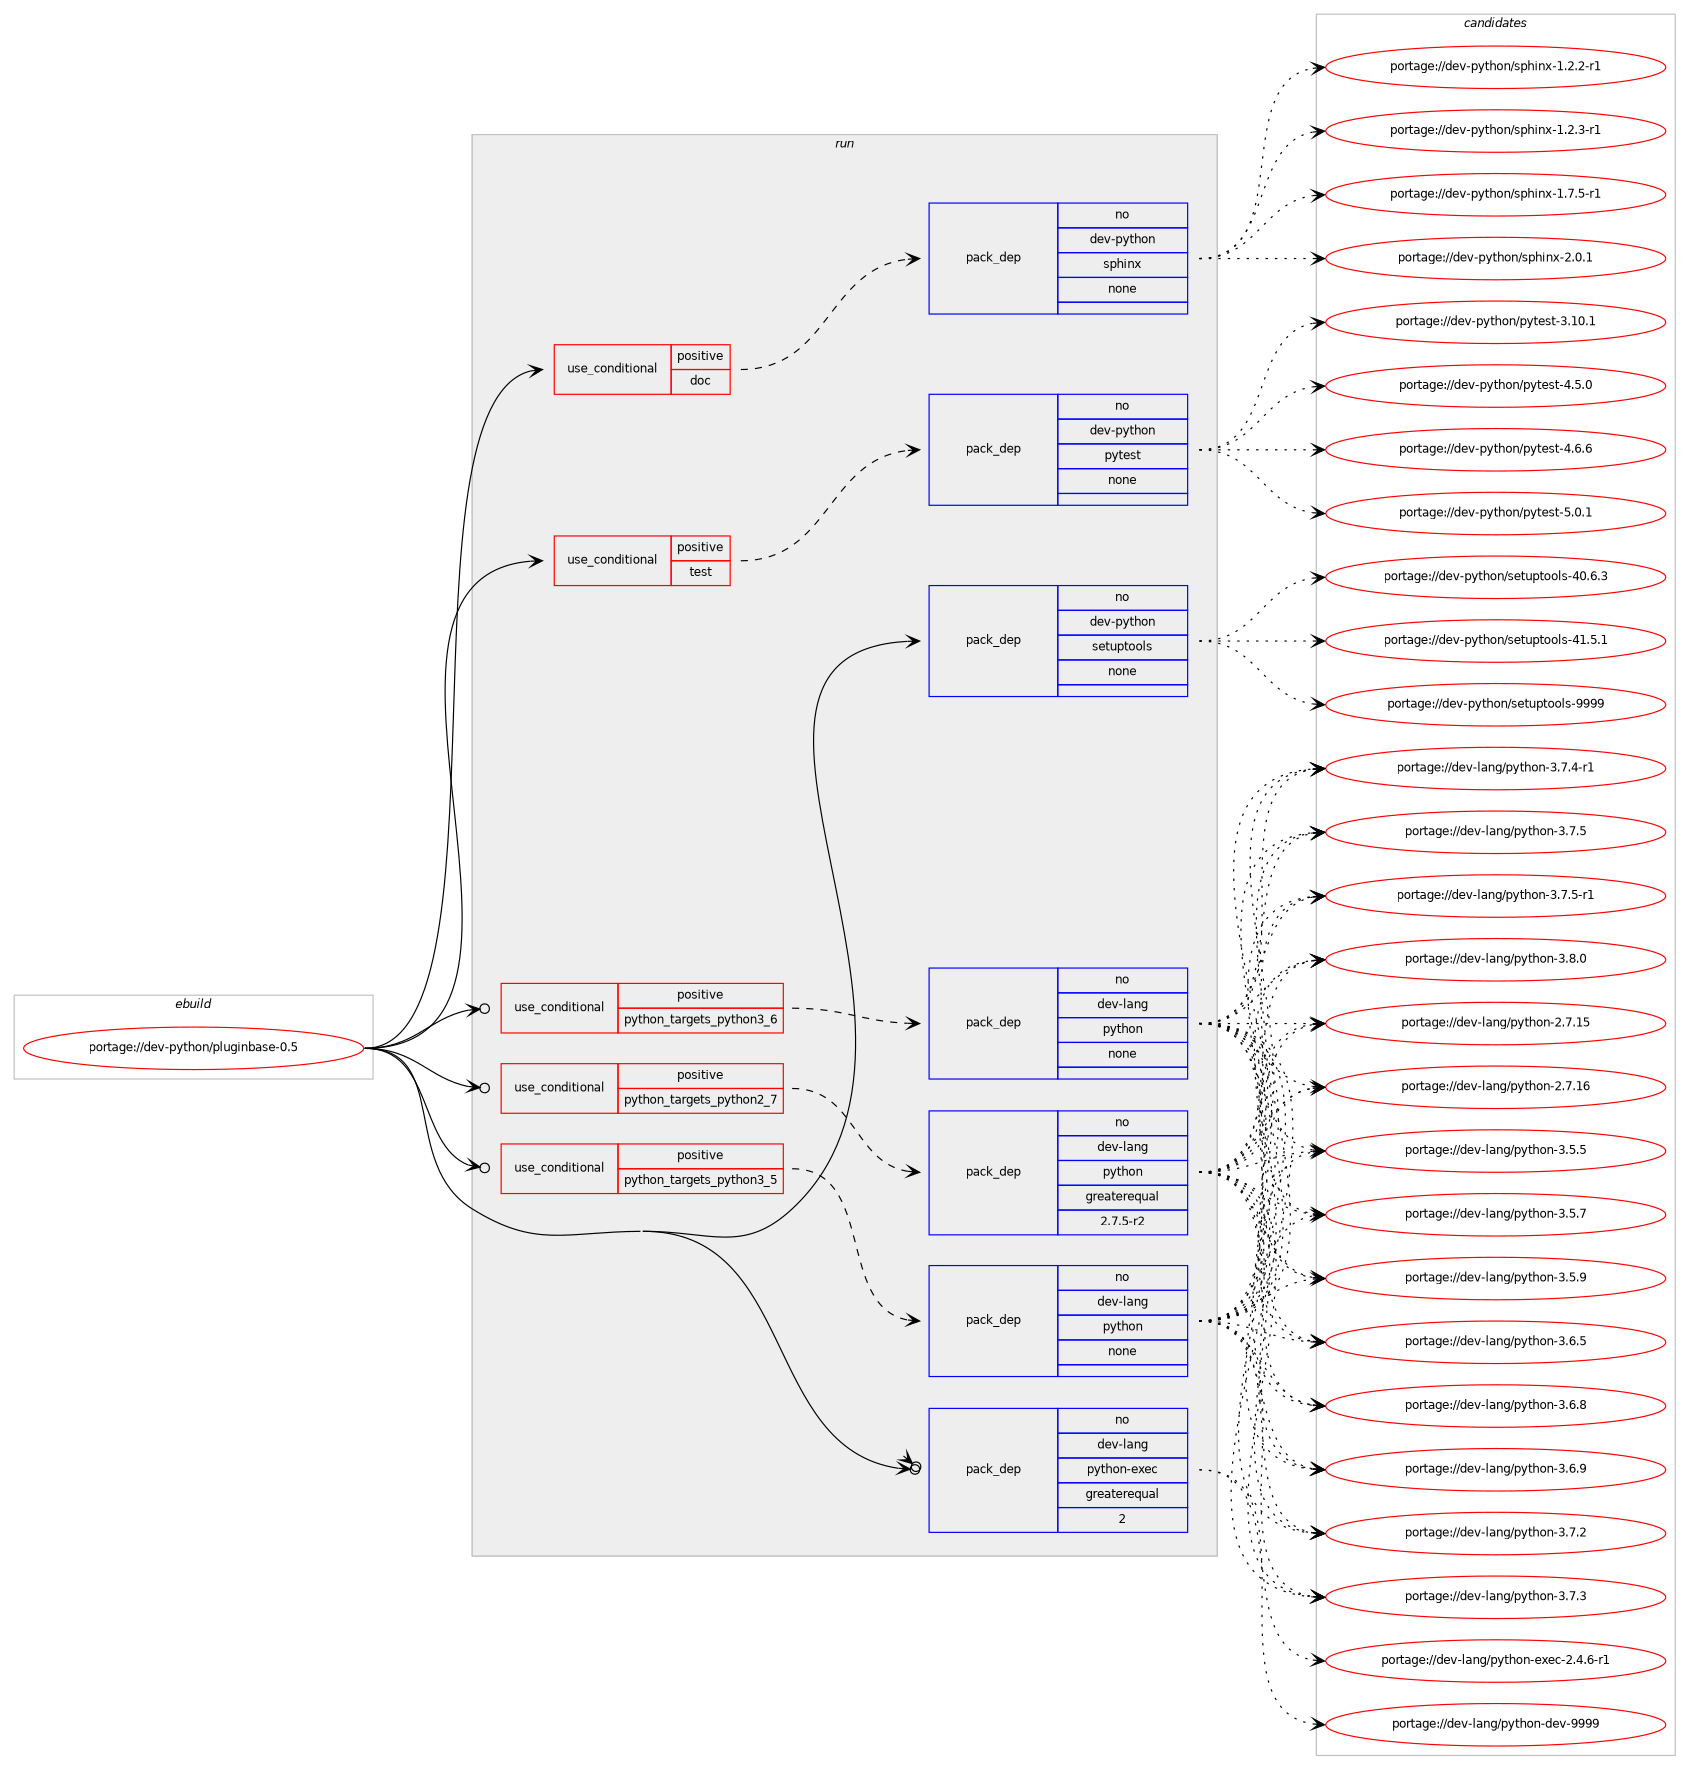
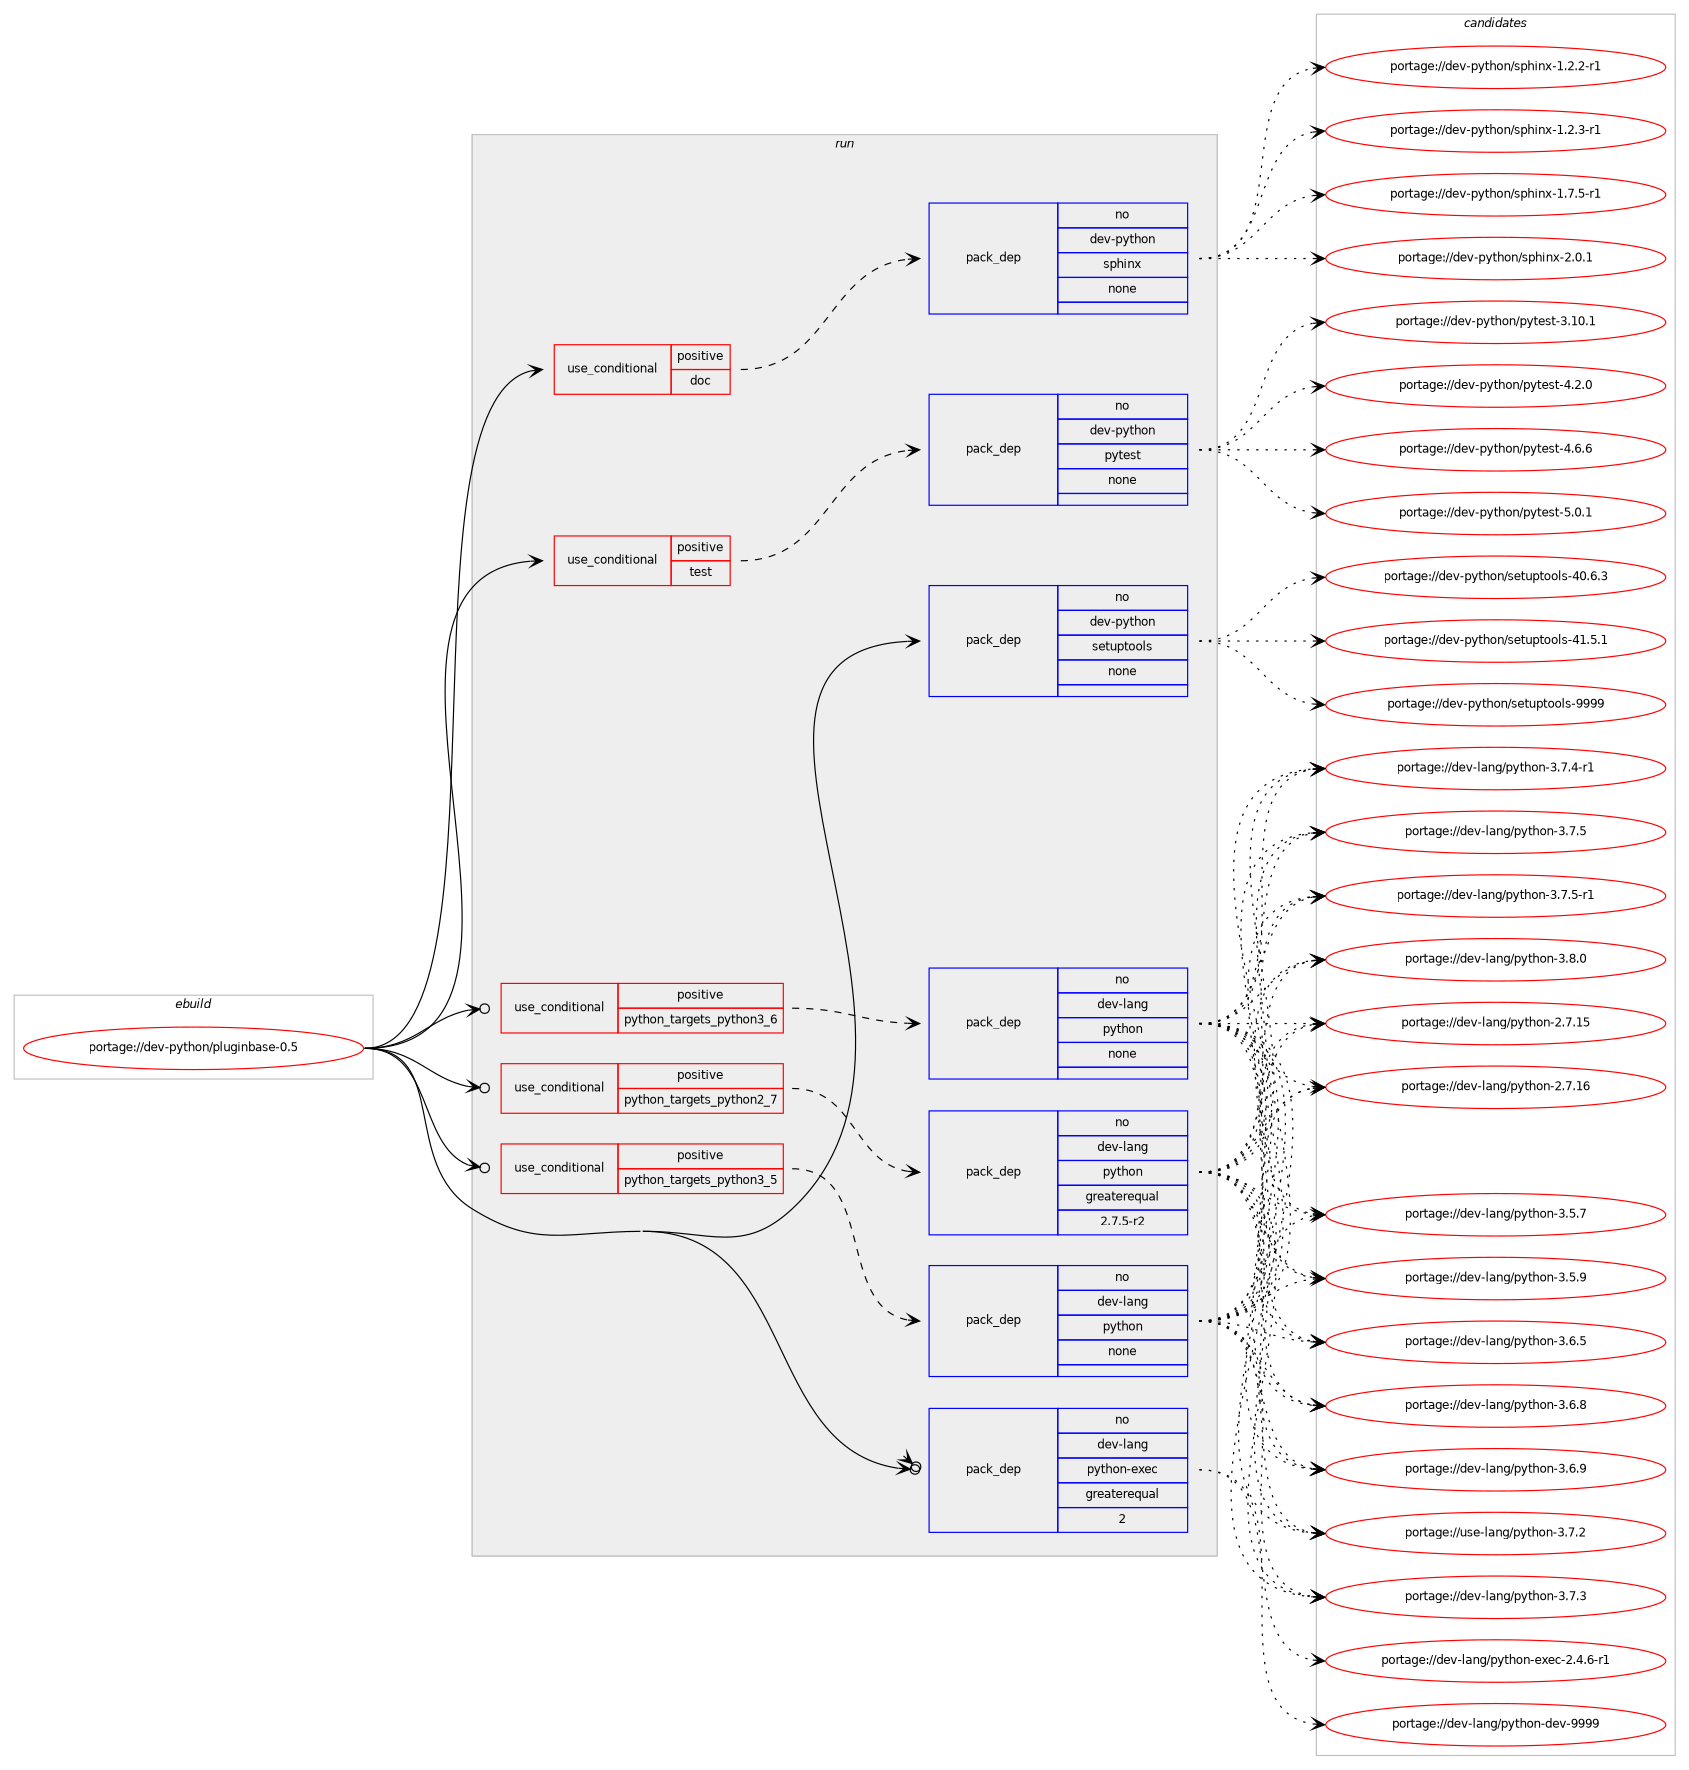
(1496, 386) -> (1496, 386)
(1496, 1151) -> none
(1496, 1534) -> (1496, 1534)
